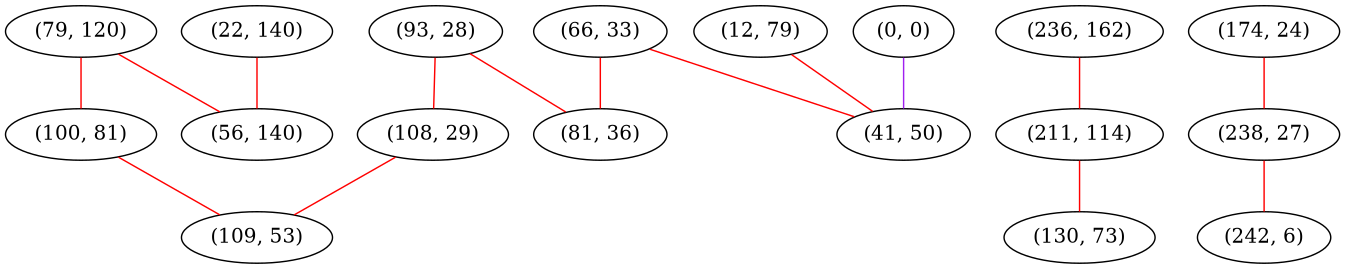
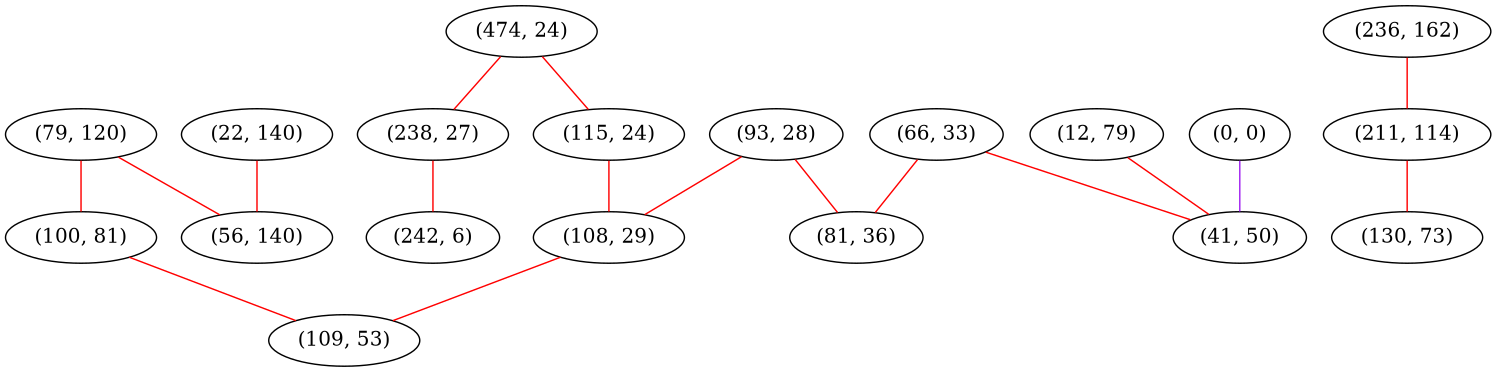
(1264, 31) -> (522, 31)
none -> (609, 134)
